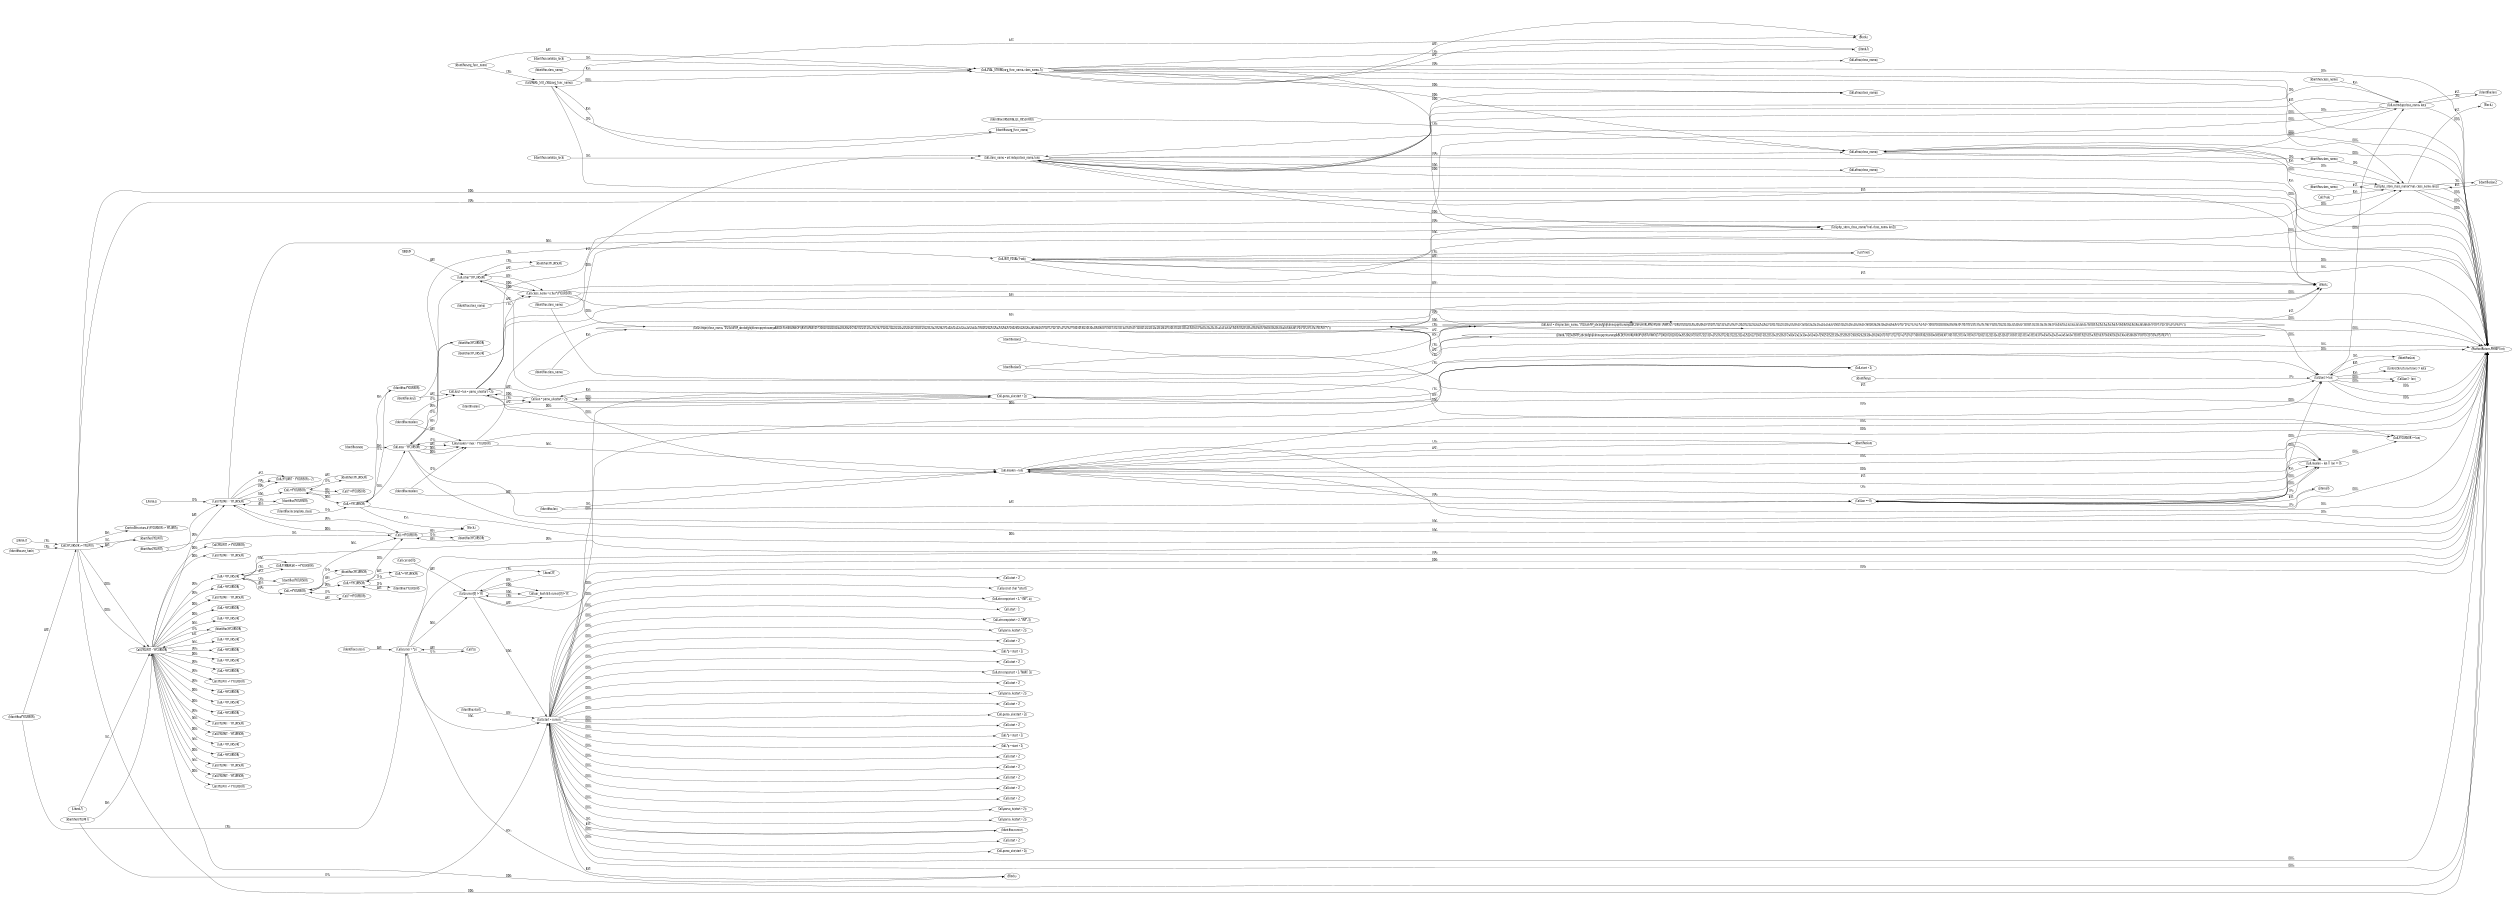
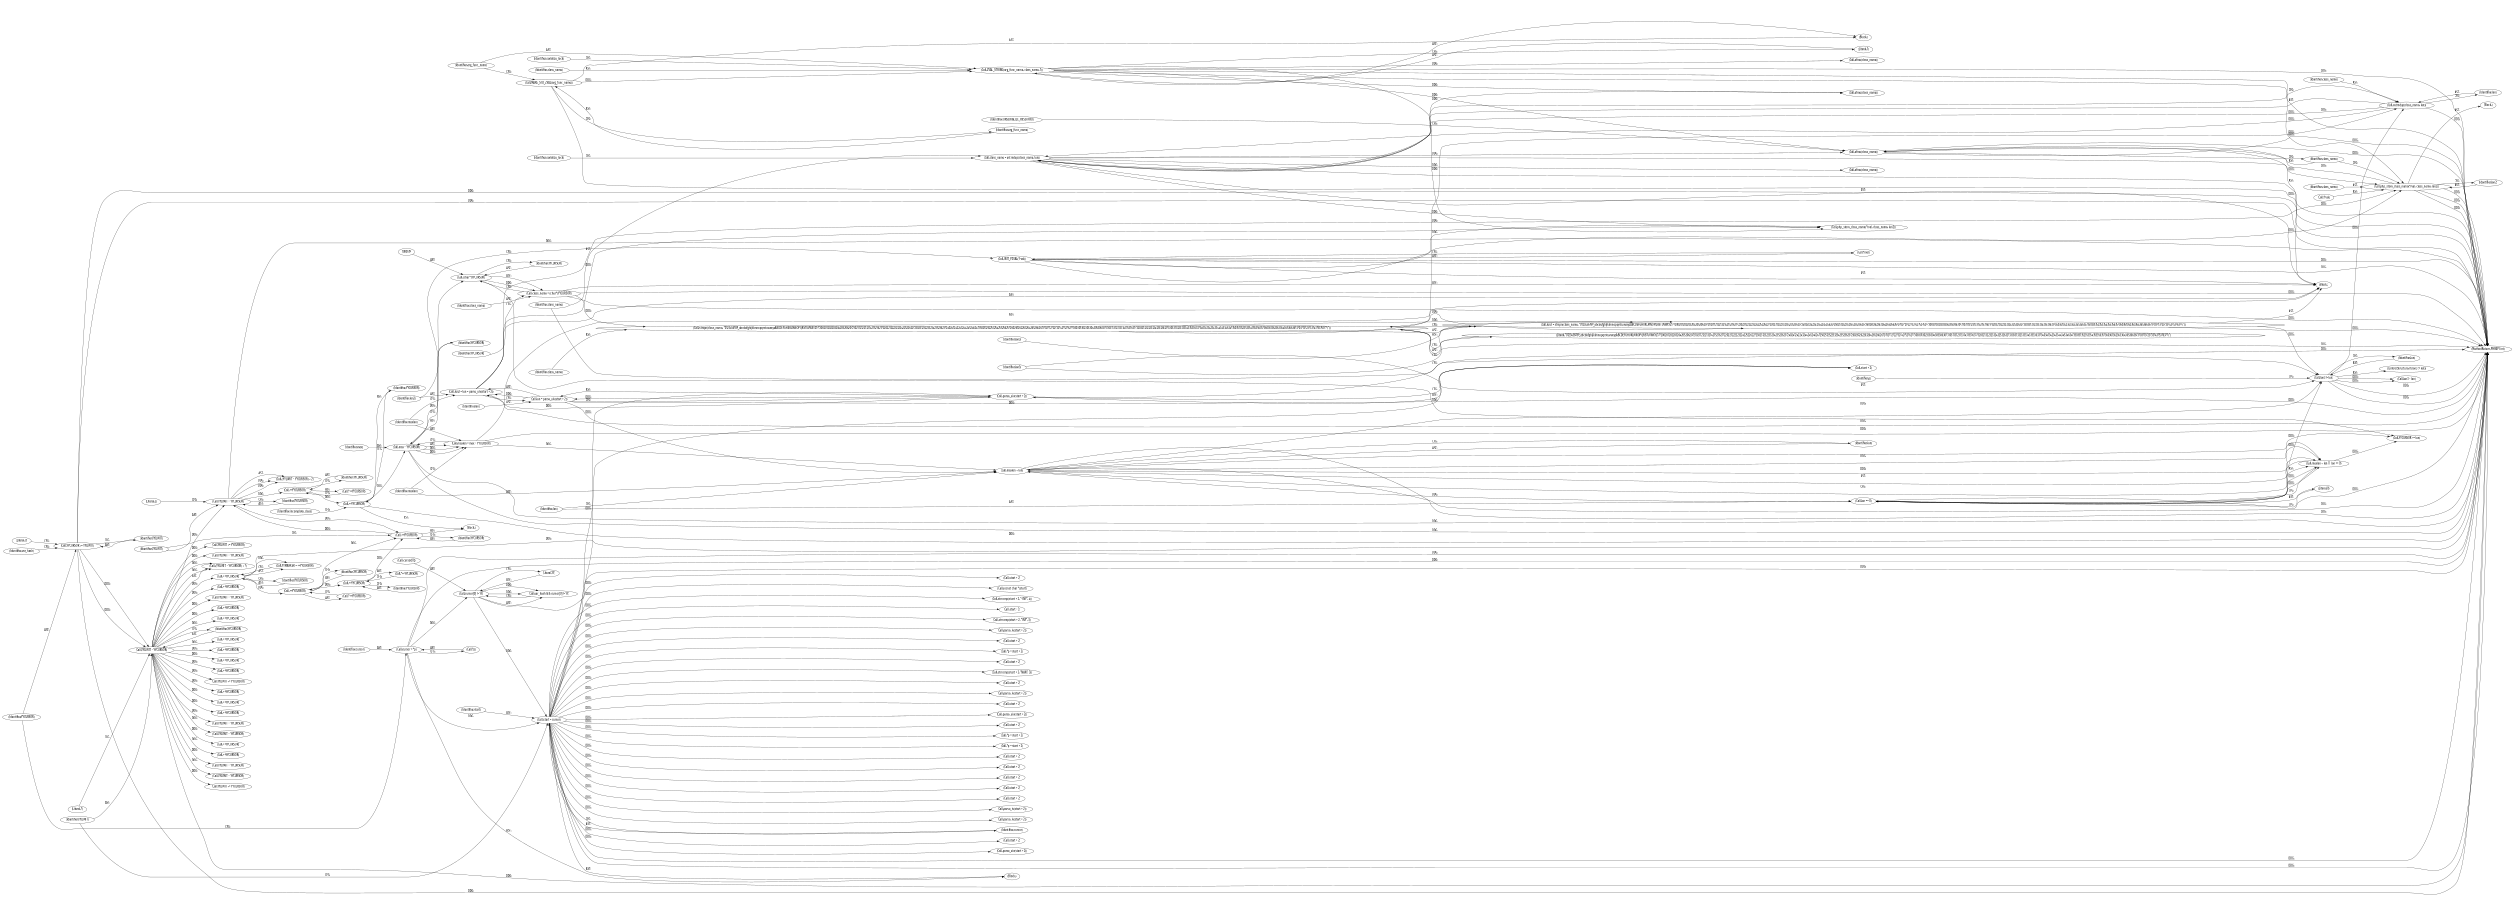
(509, 287) -> (509, 287)
(151, 528) -> none
none -> (228, 566)
